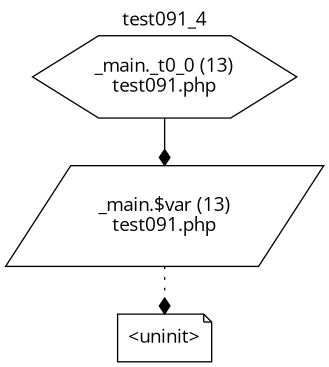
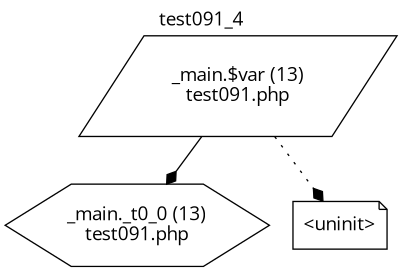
(165, 134) -> (189, 154)
